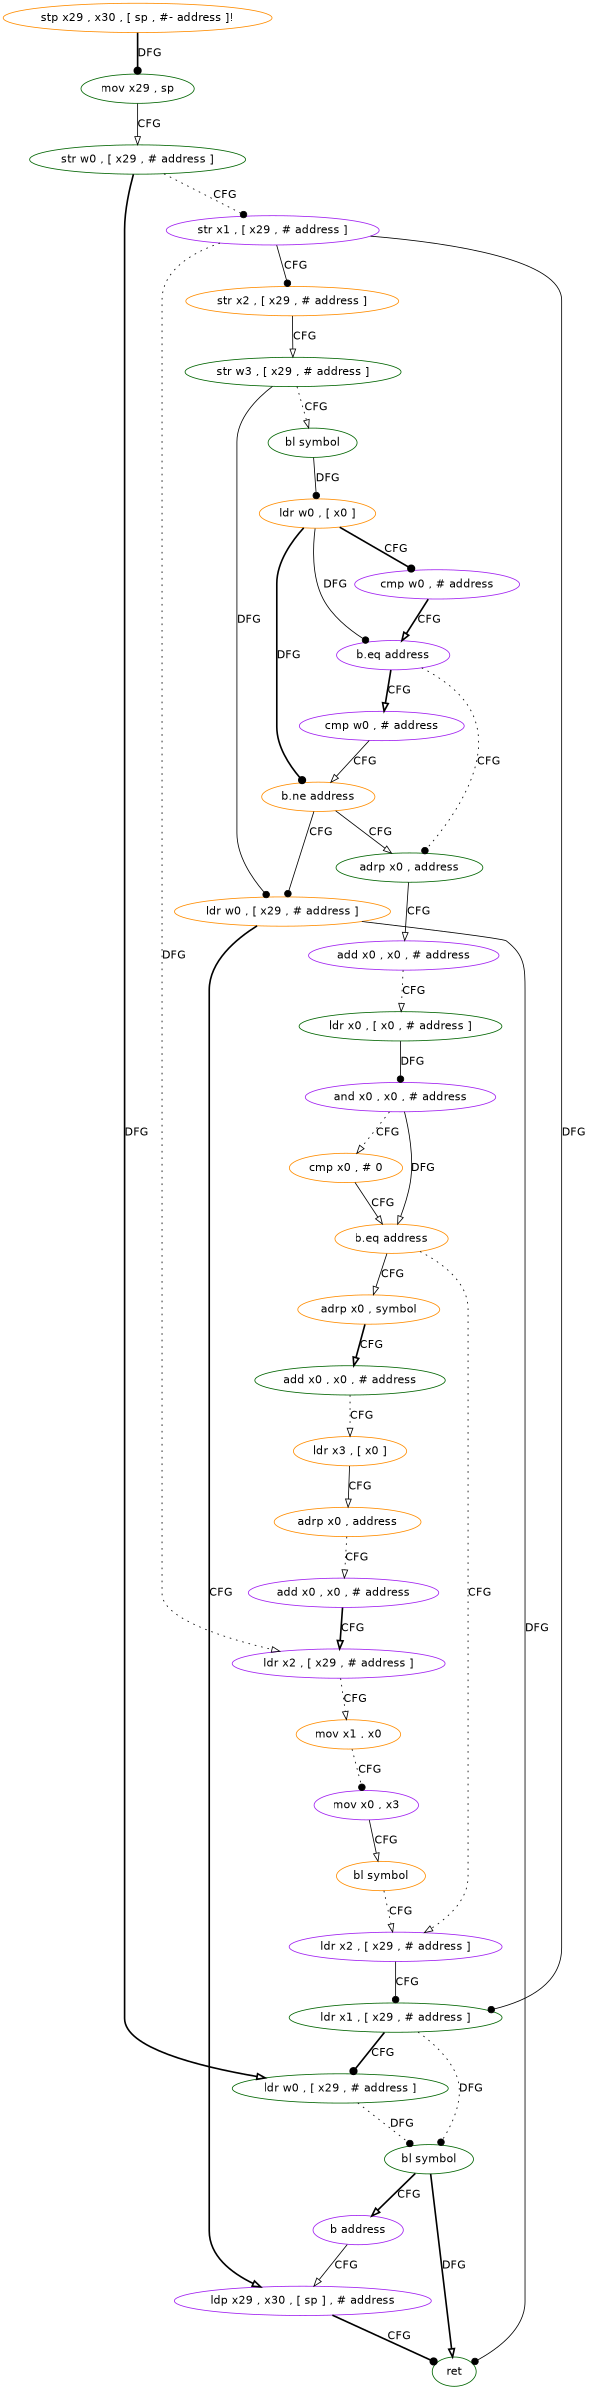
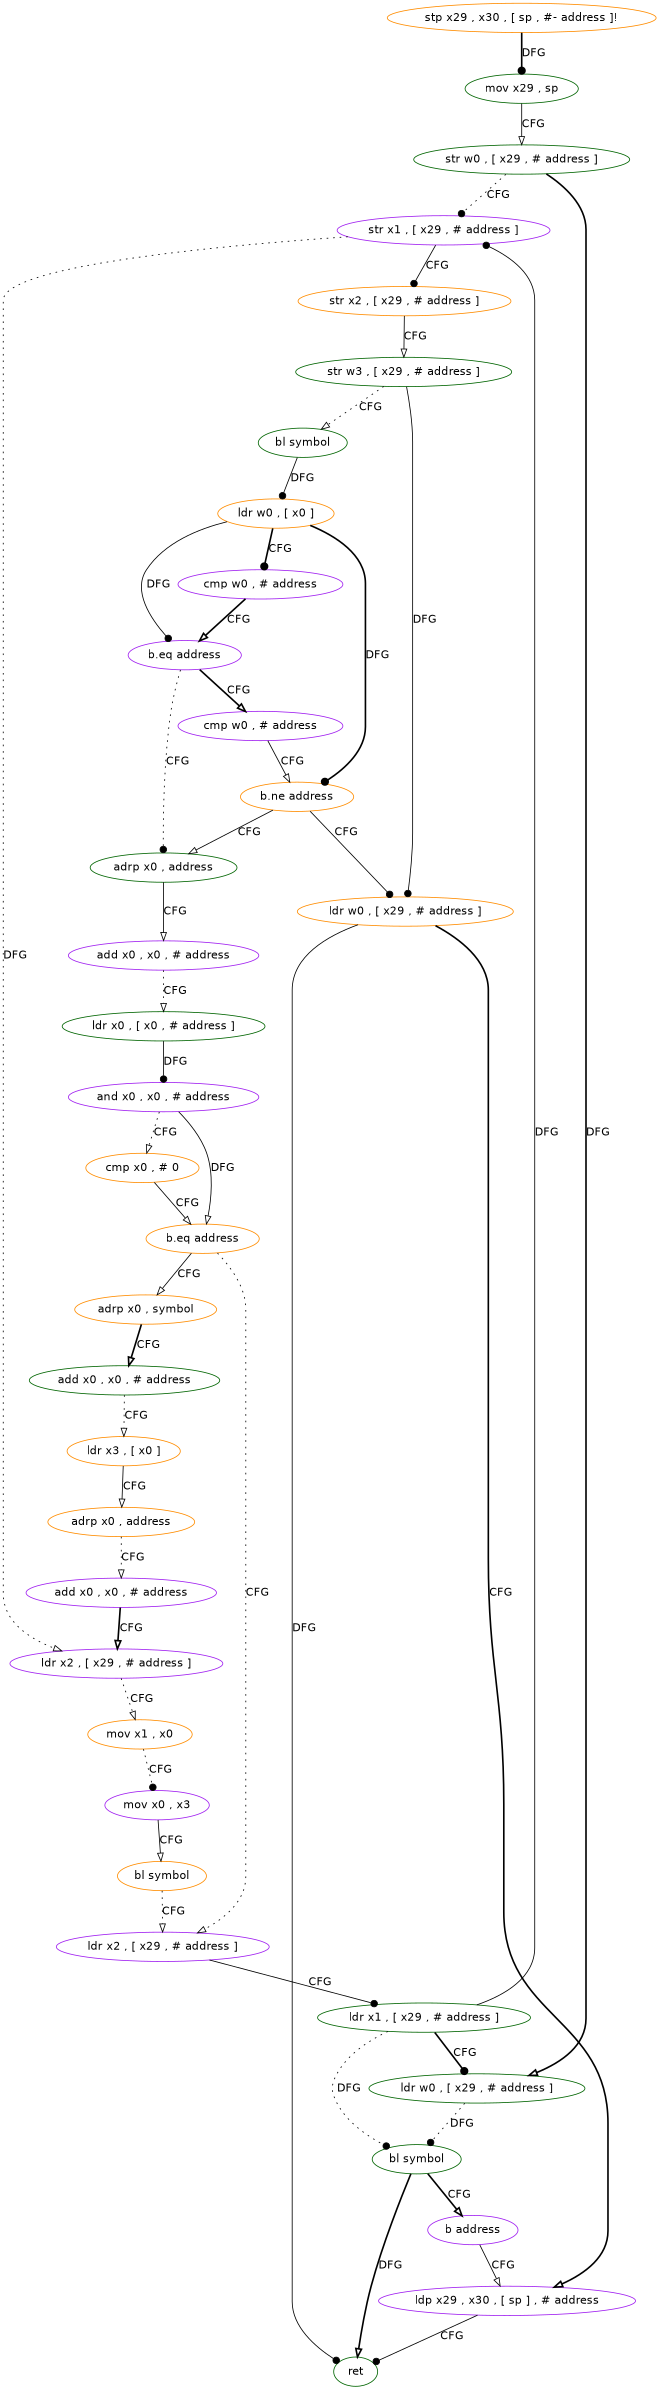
(562, 1068) -> (535, 1130)
(381, 2338) -> (428, 2338)
